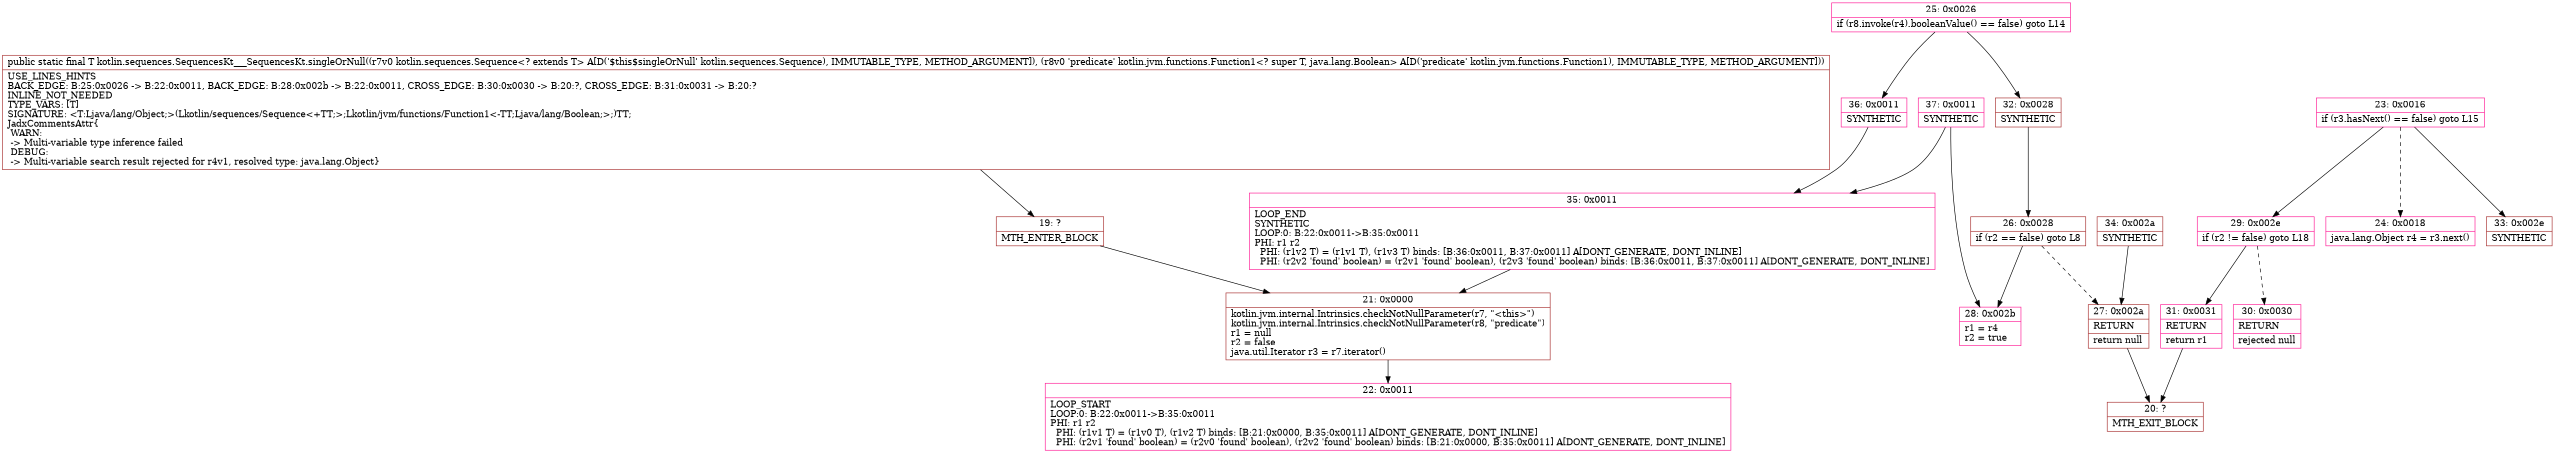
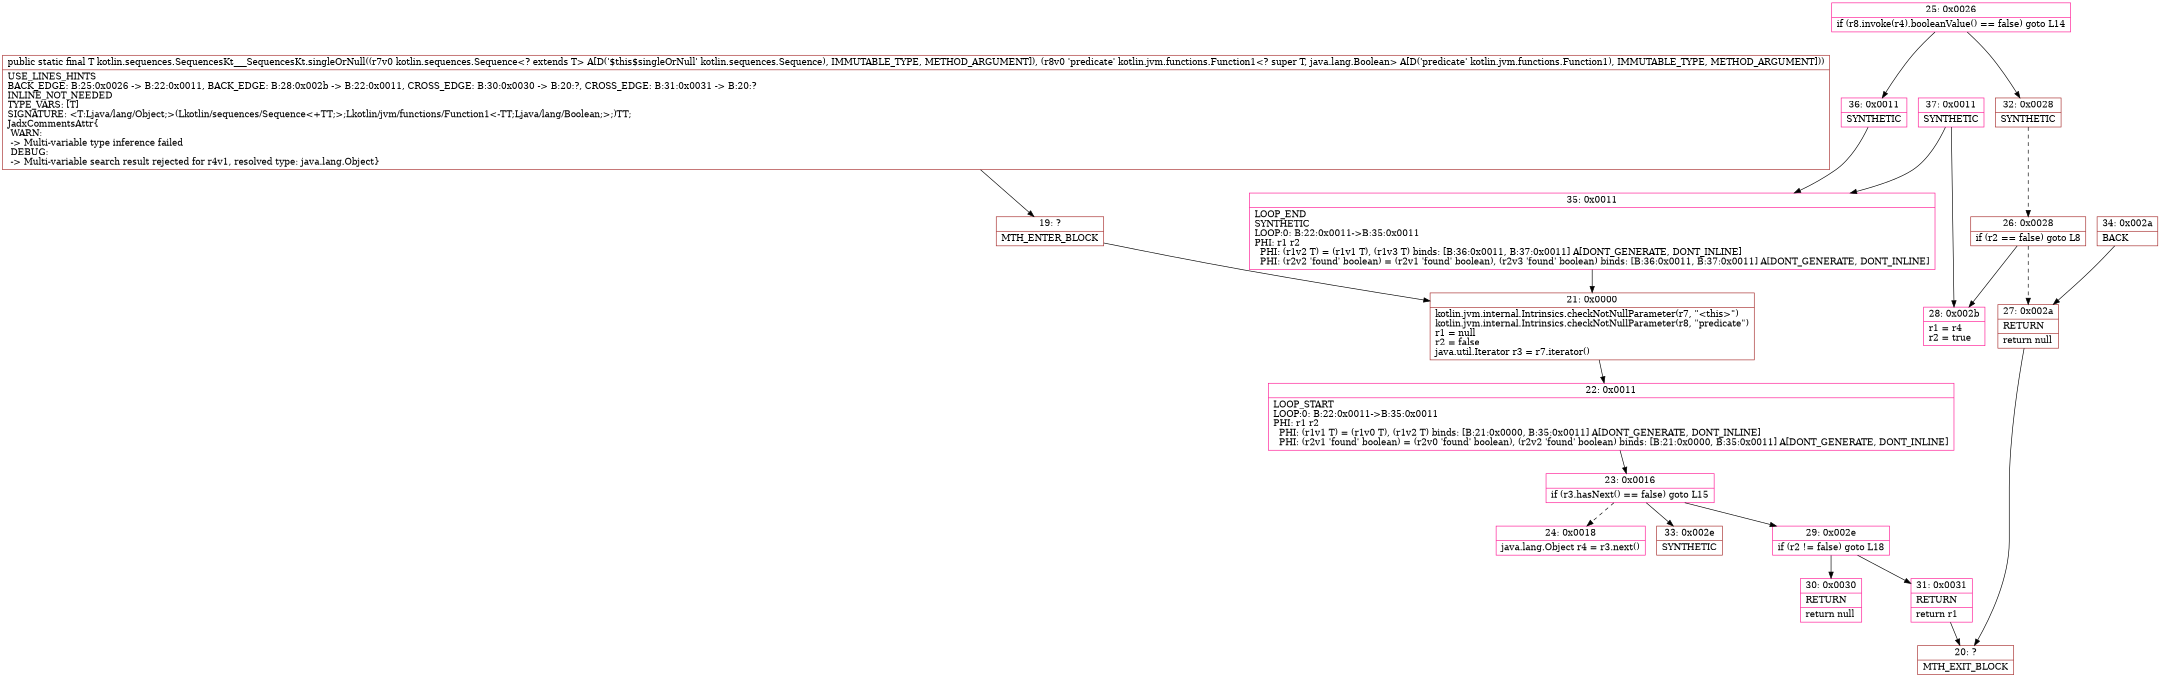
(2028, 169) -> (2028, 169)
(2130, 238) -> (2115, 238)
(2261, 272) -> (1831, 564)
(2267, 341) -> (1830, 615)
none -> (1622, 459)
